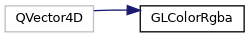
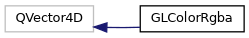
(111, 10) -> (124, 28)
